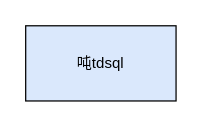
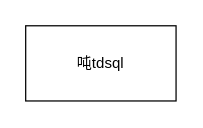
(101, 63) -> (101, 63)
